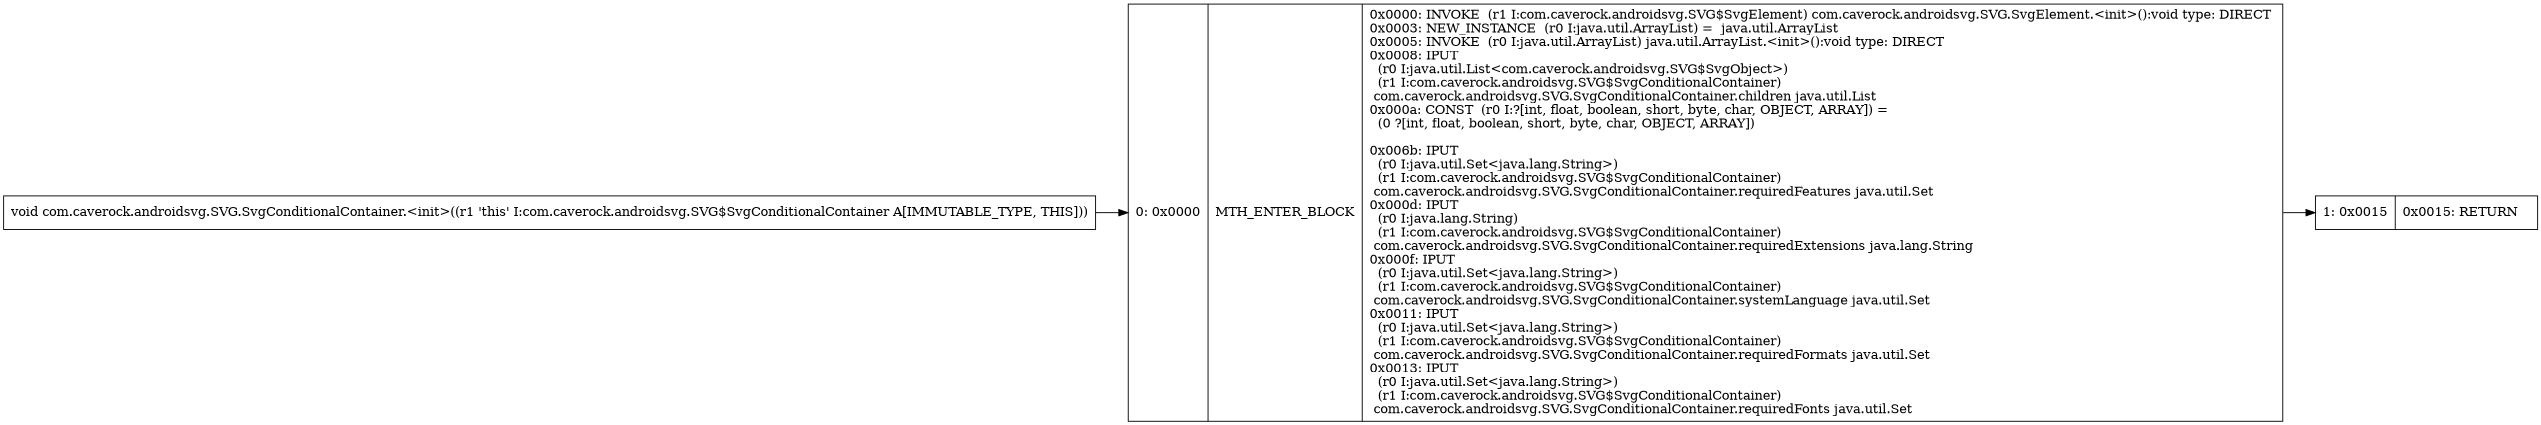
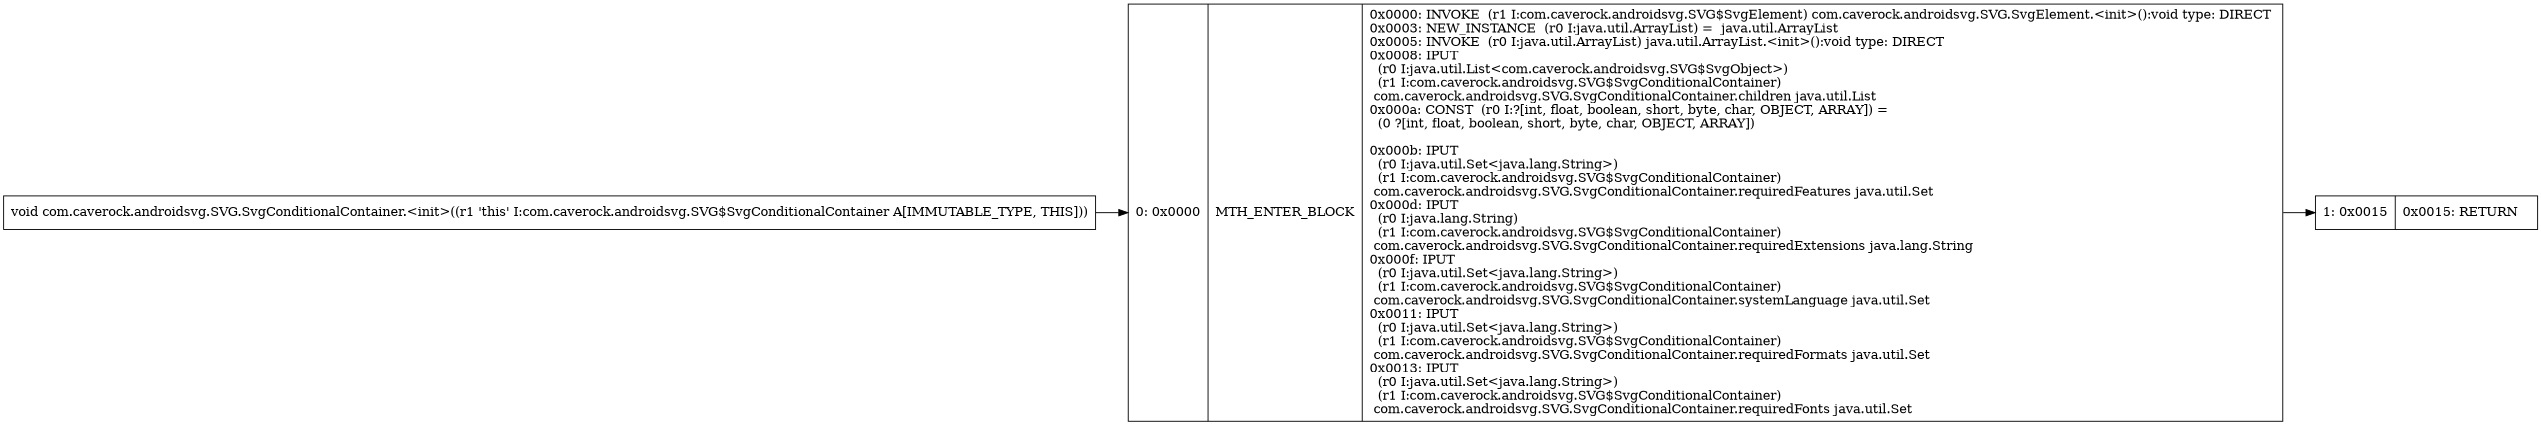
(1418, 151) -> (1418, 151)
